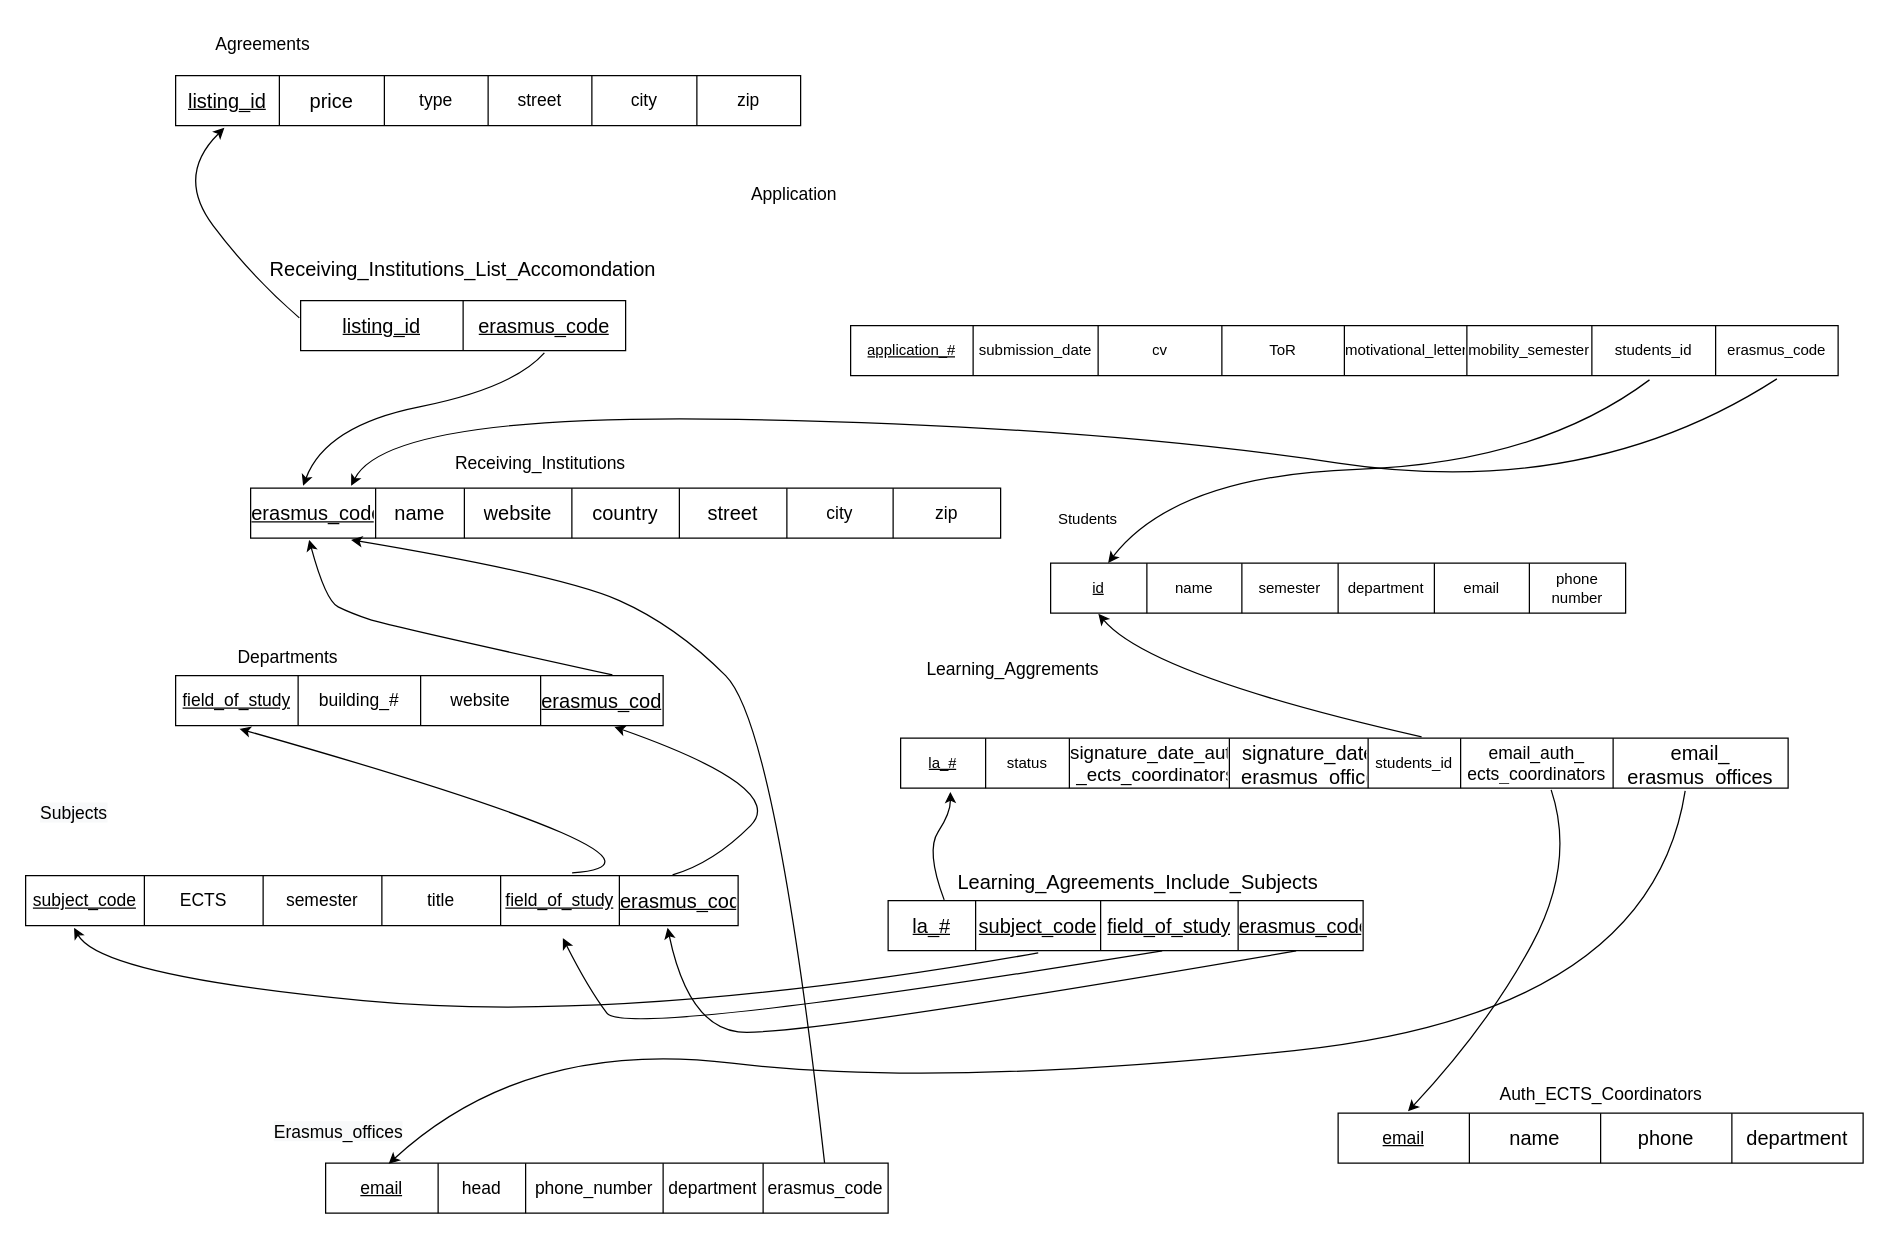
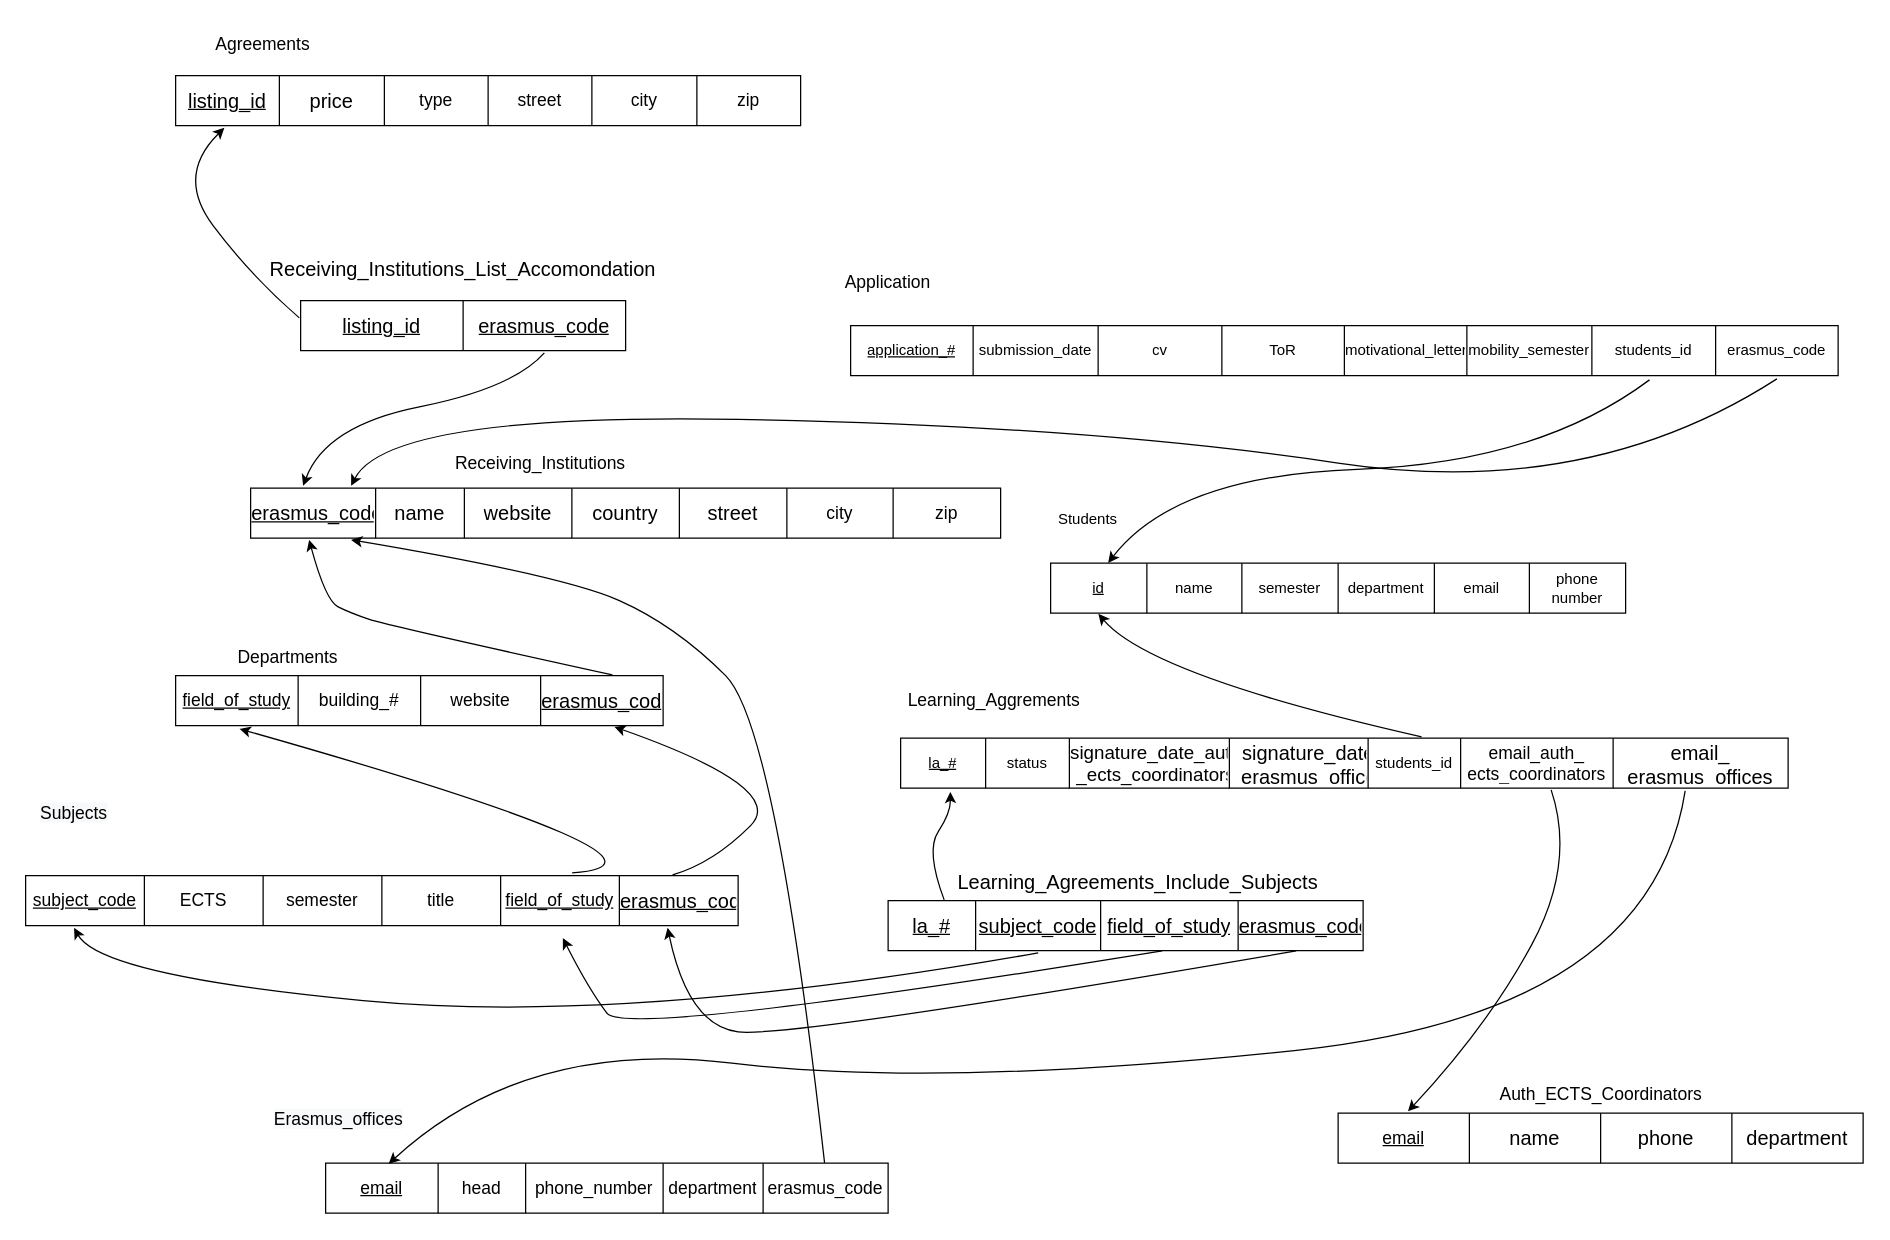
(794, 194) -> (888, 282)
(1013, 669) -> (994, 701)
(353, 1132) -> (353, 1119)
